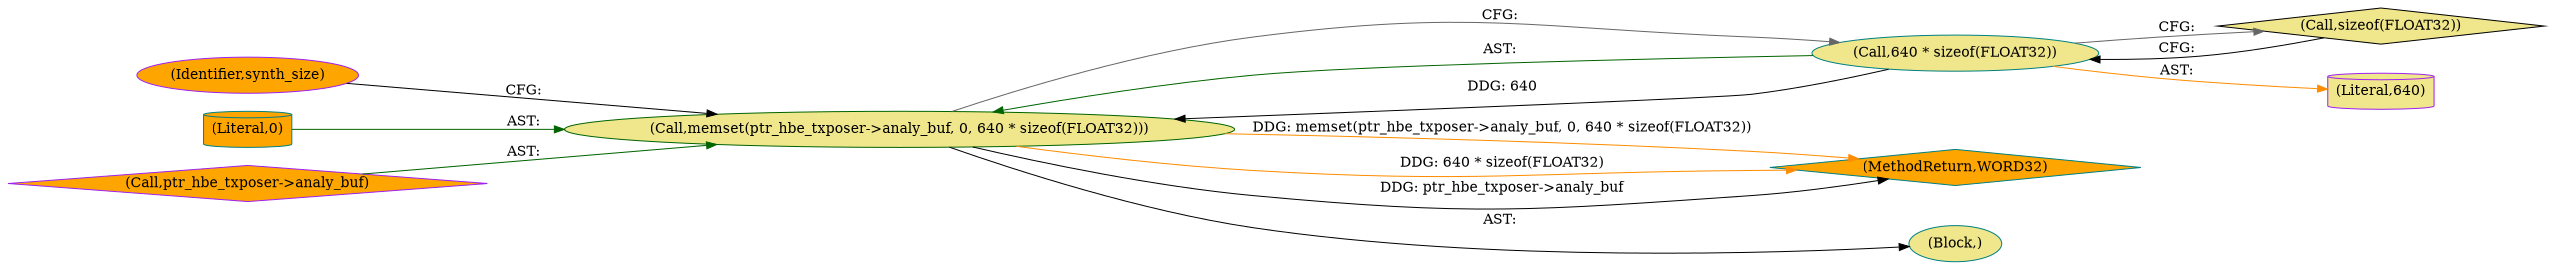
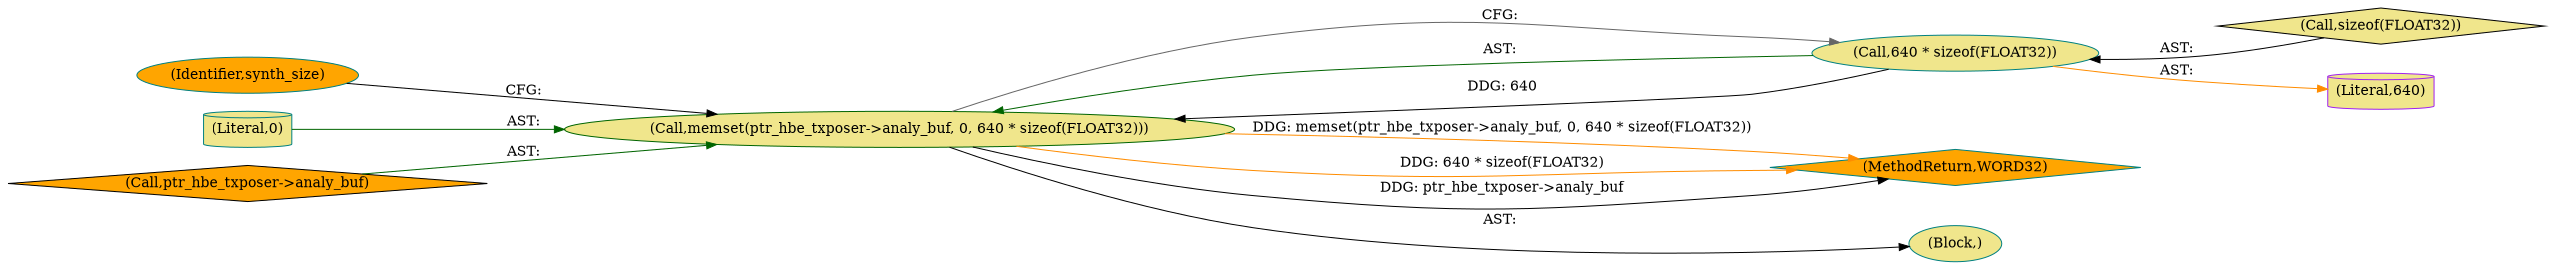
(2164, 37) -> none
(2179, 49) -> (2179, 49)
(248, 75) -> (248, 75)
(248, 129) -> (248, 129)
(248, 184) -> (248, 184)
